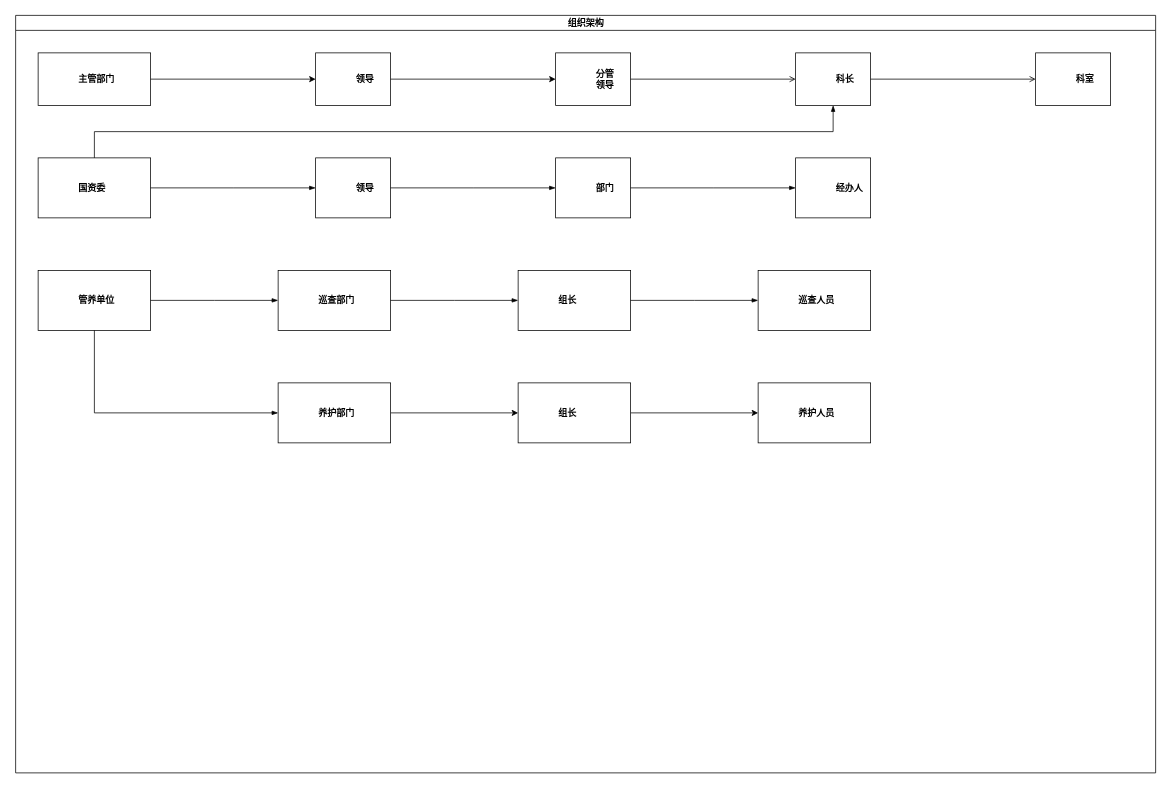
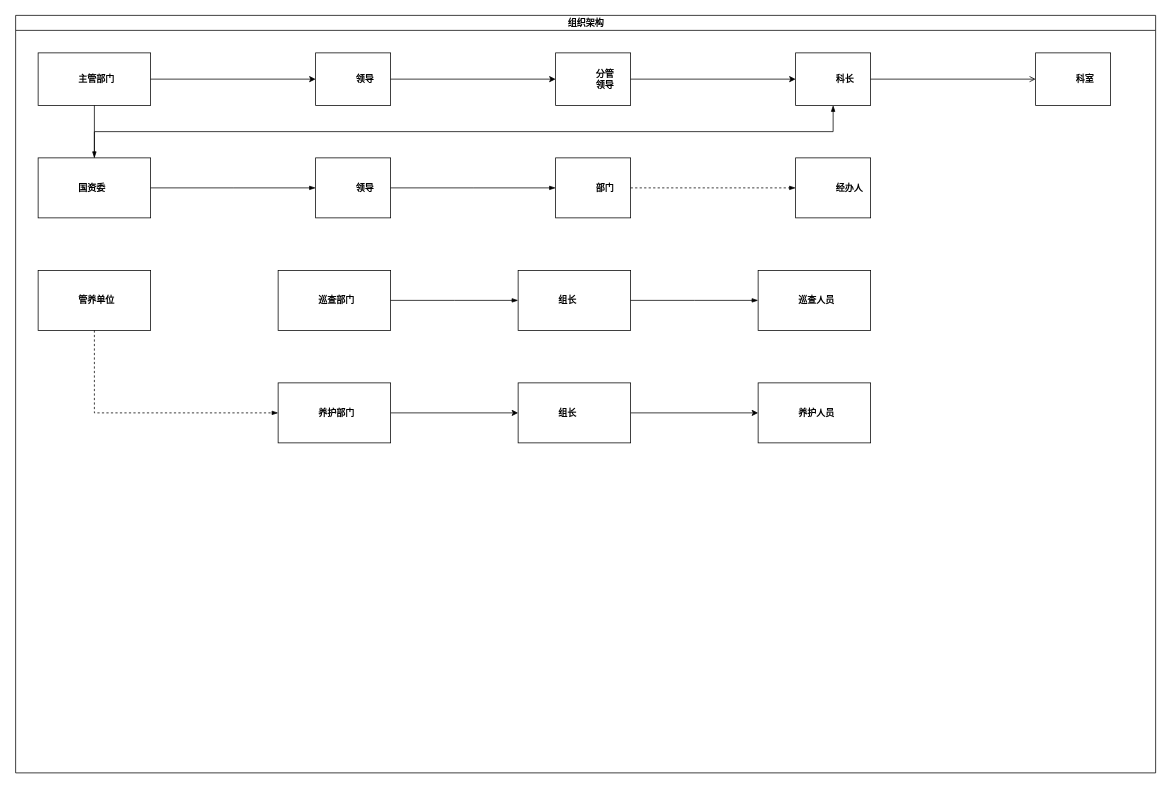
(790, 79) -> (789, 79)
none -> (94, 116)
(710, 188) -> (710, 188)
(211, 300) -> none
(140, 413) -> (140, 413)
